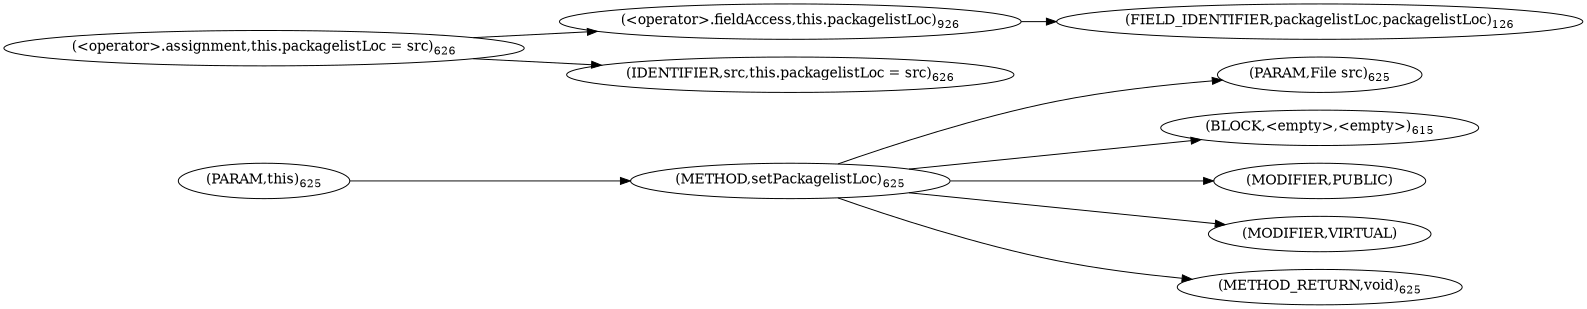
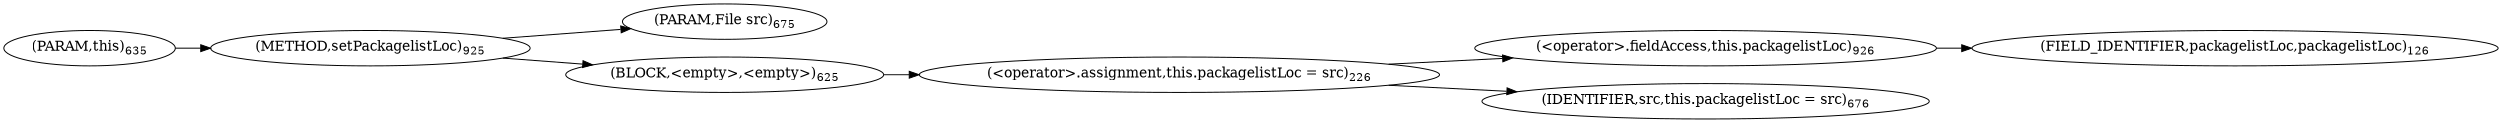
(445, 47) -> (1360, 73)
(943, 73) -> (1859, 100)
(1379, 73) -> (784, 20)
none -> (897, 75)
(1423, 126) -> (828, 73)
(311, 179) -> (136, 47)
(894, 179) -> (474, 47)
(1320, 181) -> none
(1320, 234) -> none
(1320, 287) -> none
